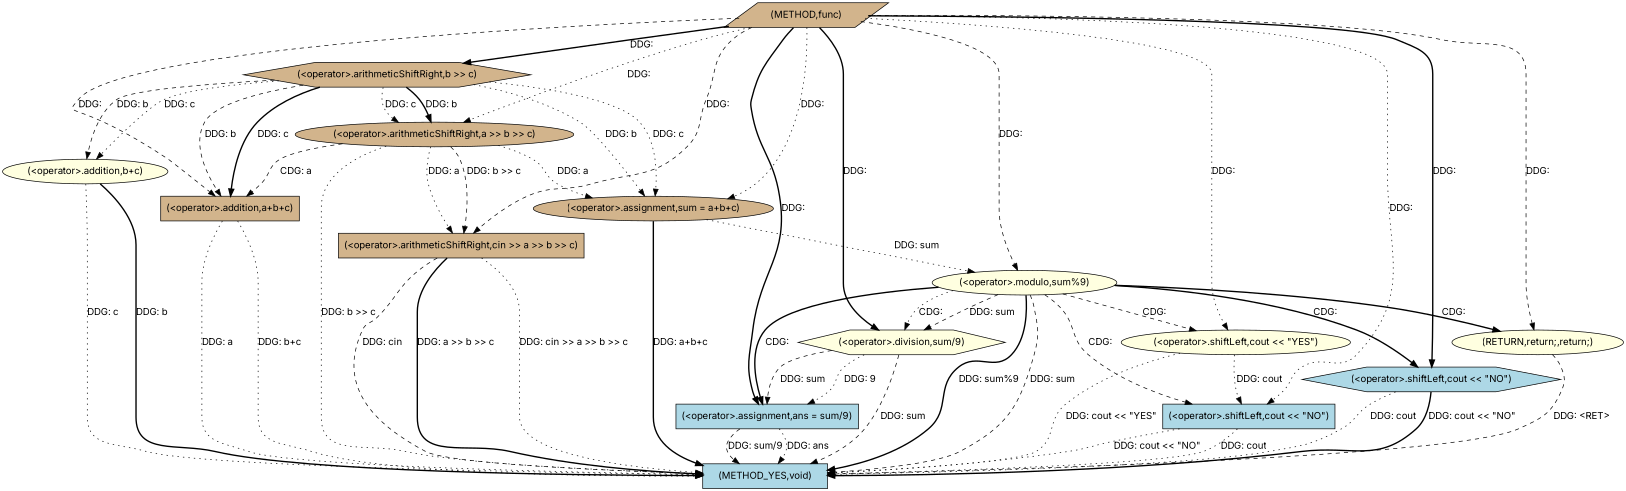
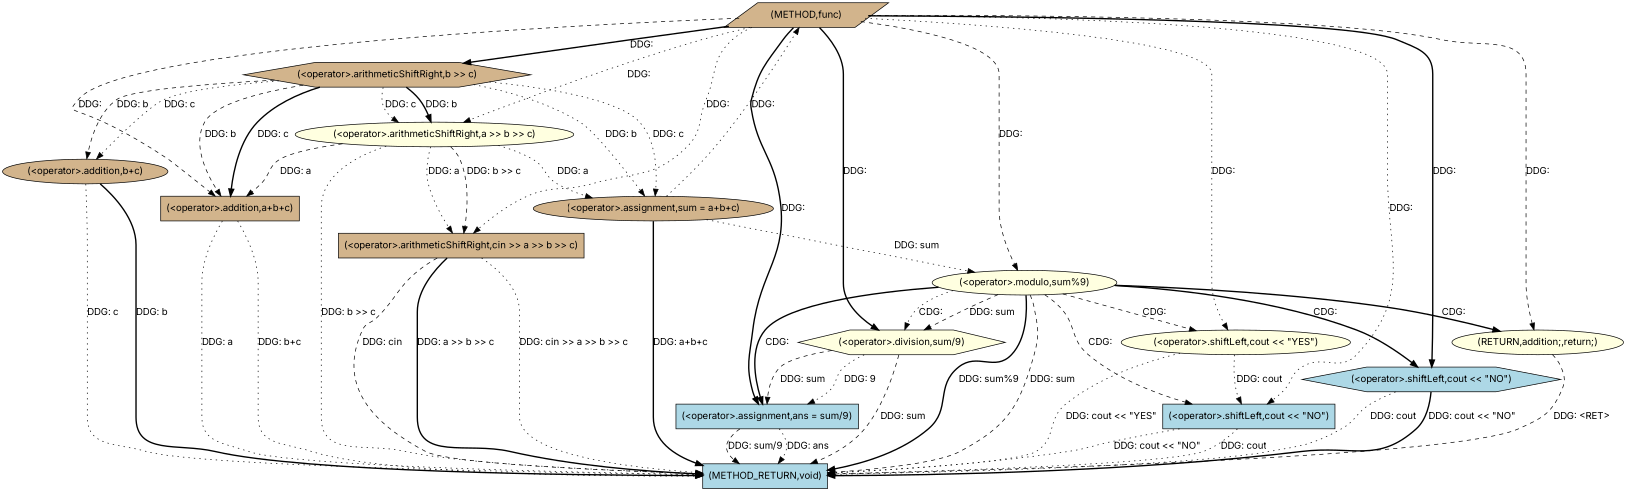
(794, 124) -> (737, 120)
(434, 134) -> (434, 134)
(651, 170) -> (651, 170)
(85, 172) -> (85, 172)
(296, 172) -> (296, 172)
(1538, 342) -> (1538, 342)
(765, 476) -> (765, 476)
